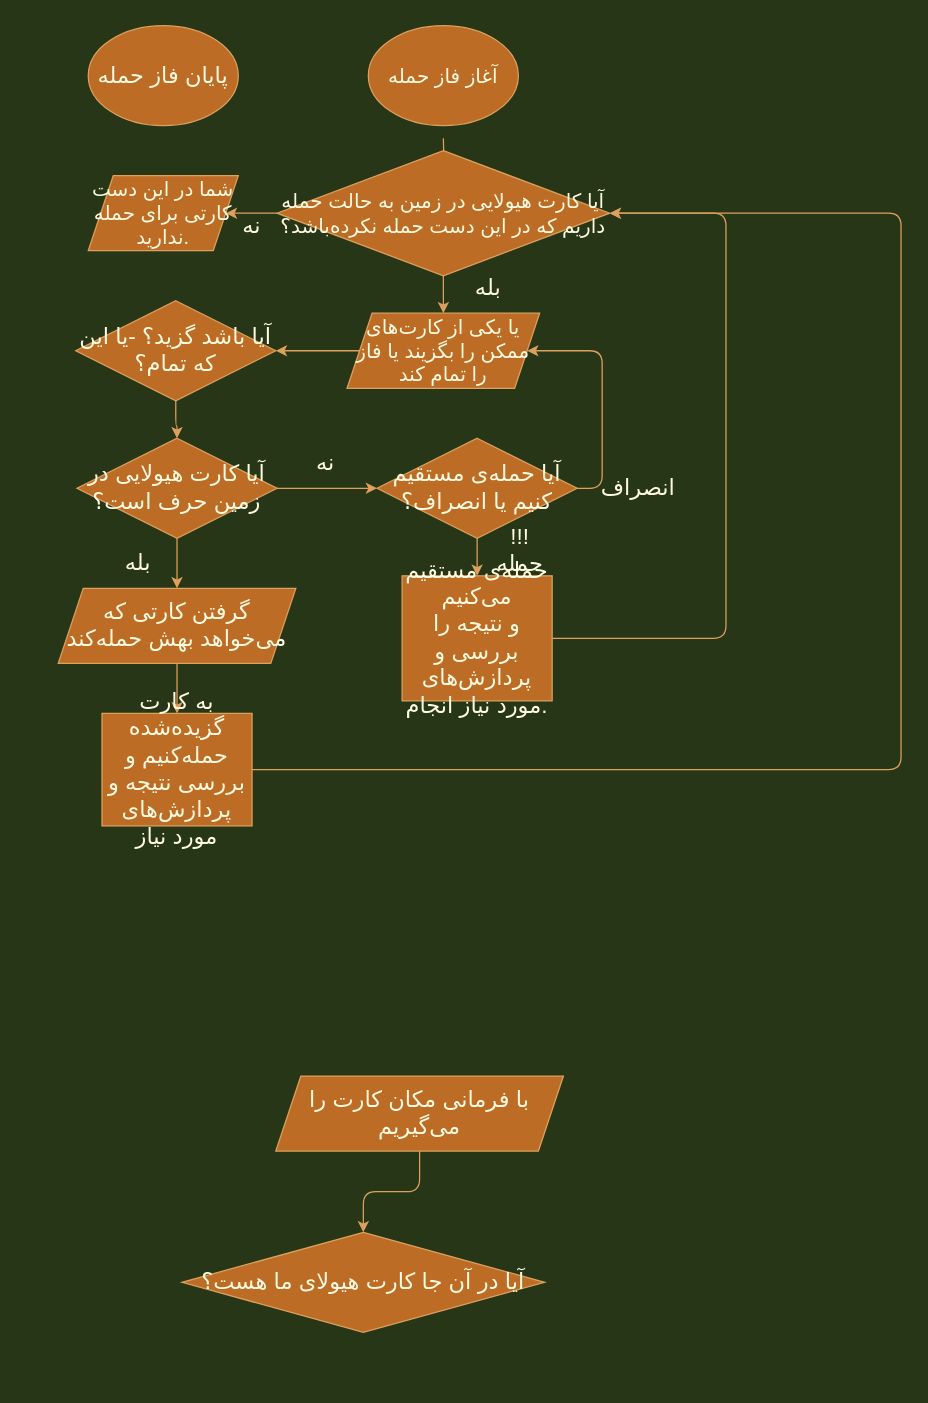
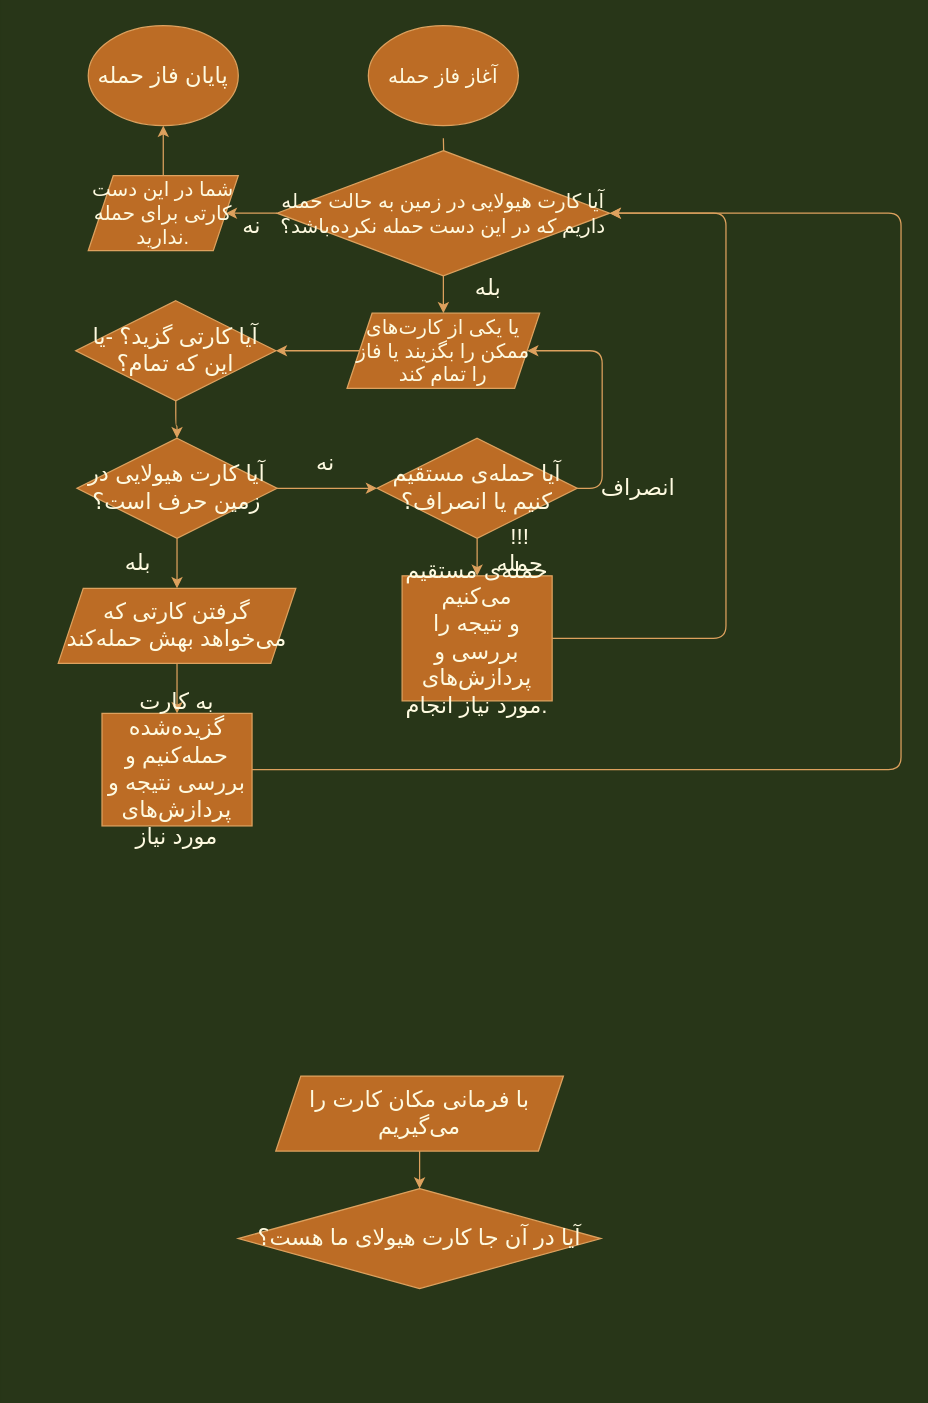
none -> (163, 155)
(176, 351) -> (176, 351)
(363, 1282) -> (419, 1238)
